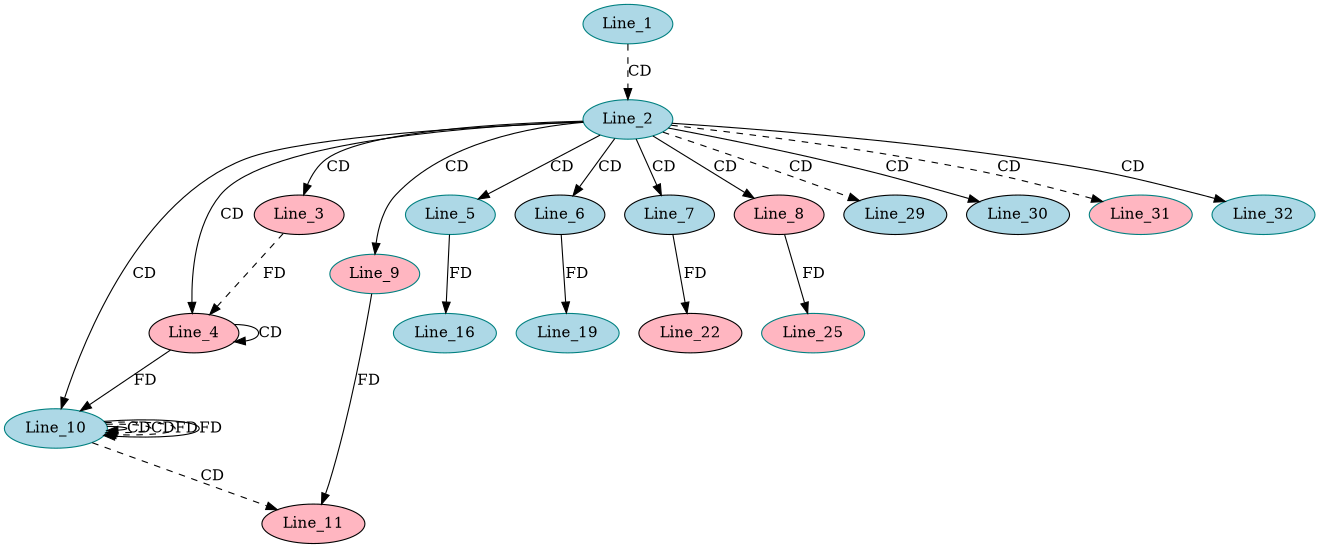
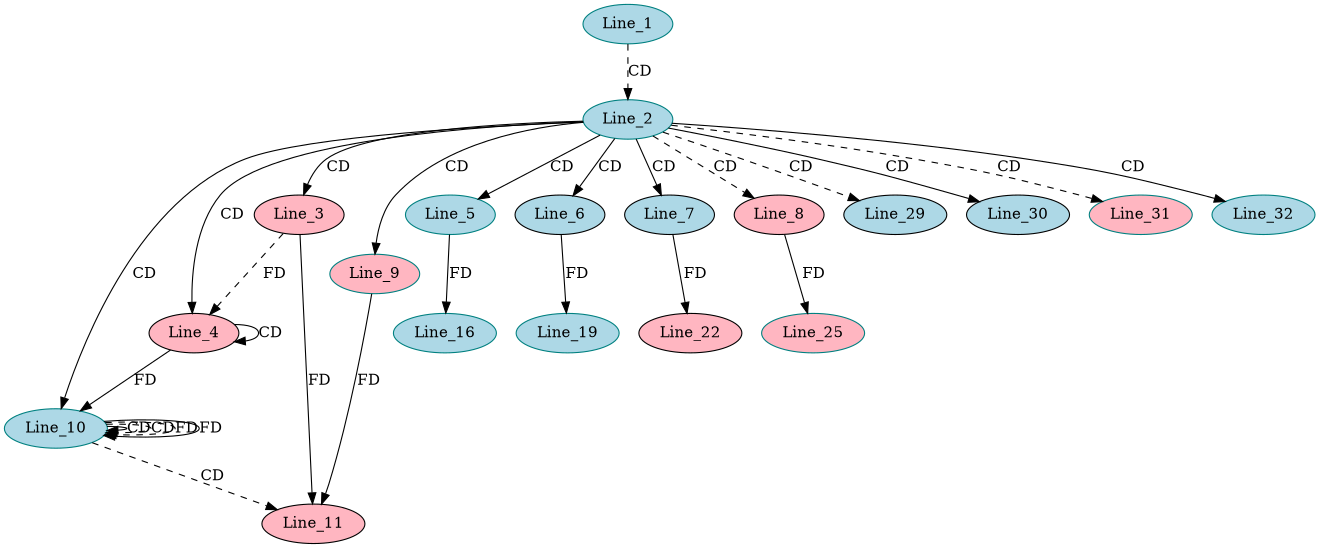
(699, 164) -> (699, 164)
none -> (306, 364)
